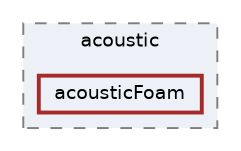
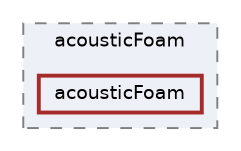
(120, 42) -> (120, 42)
